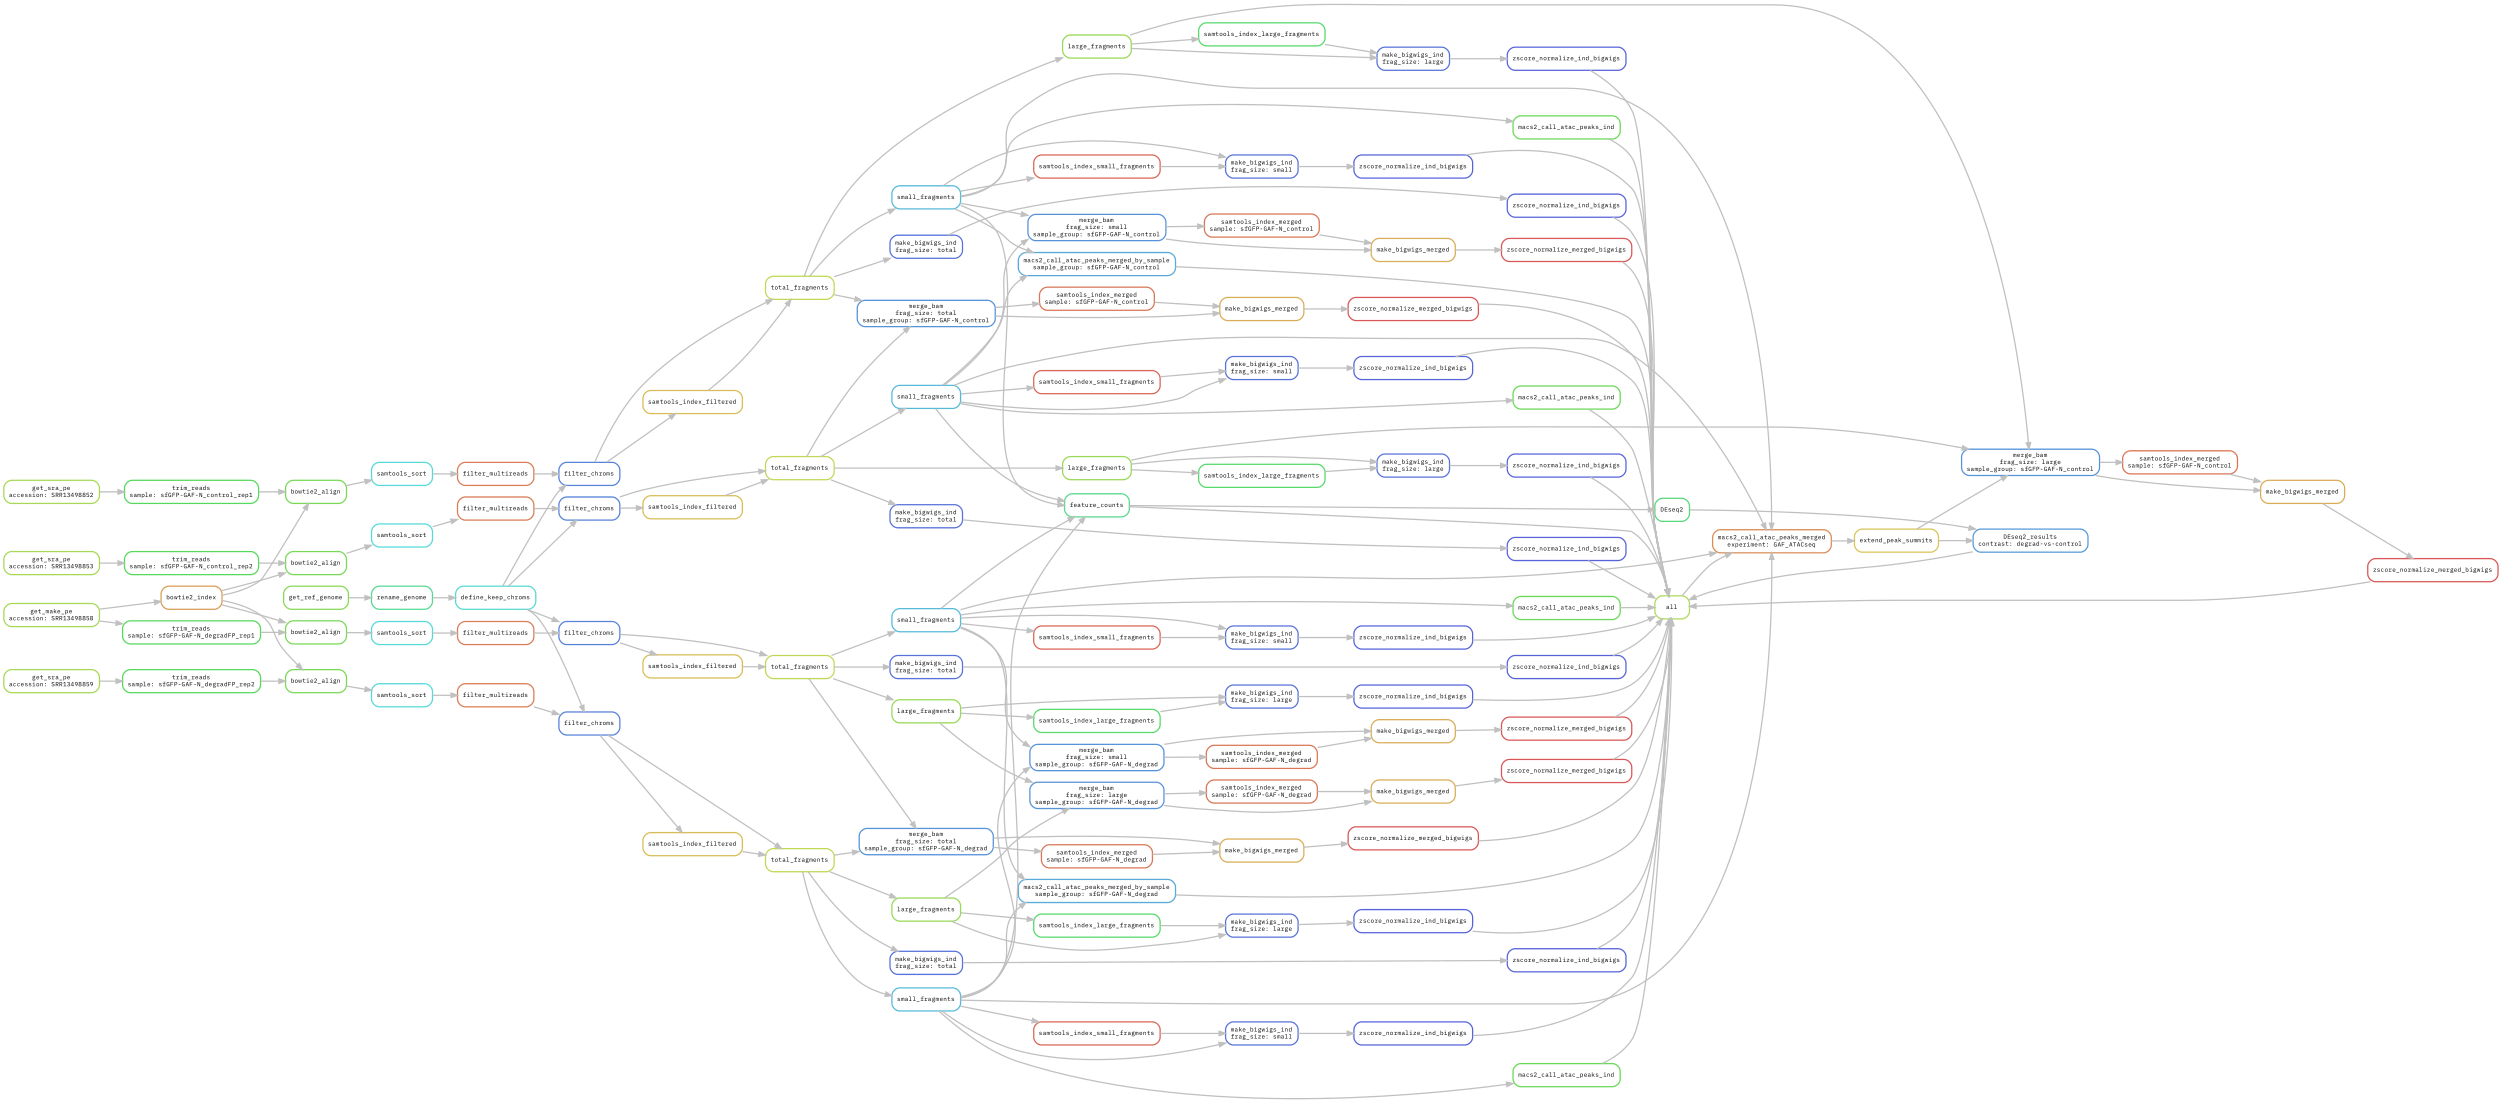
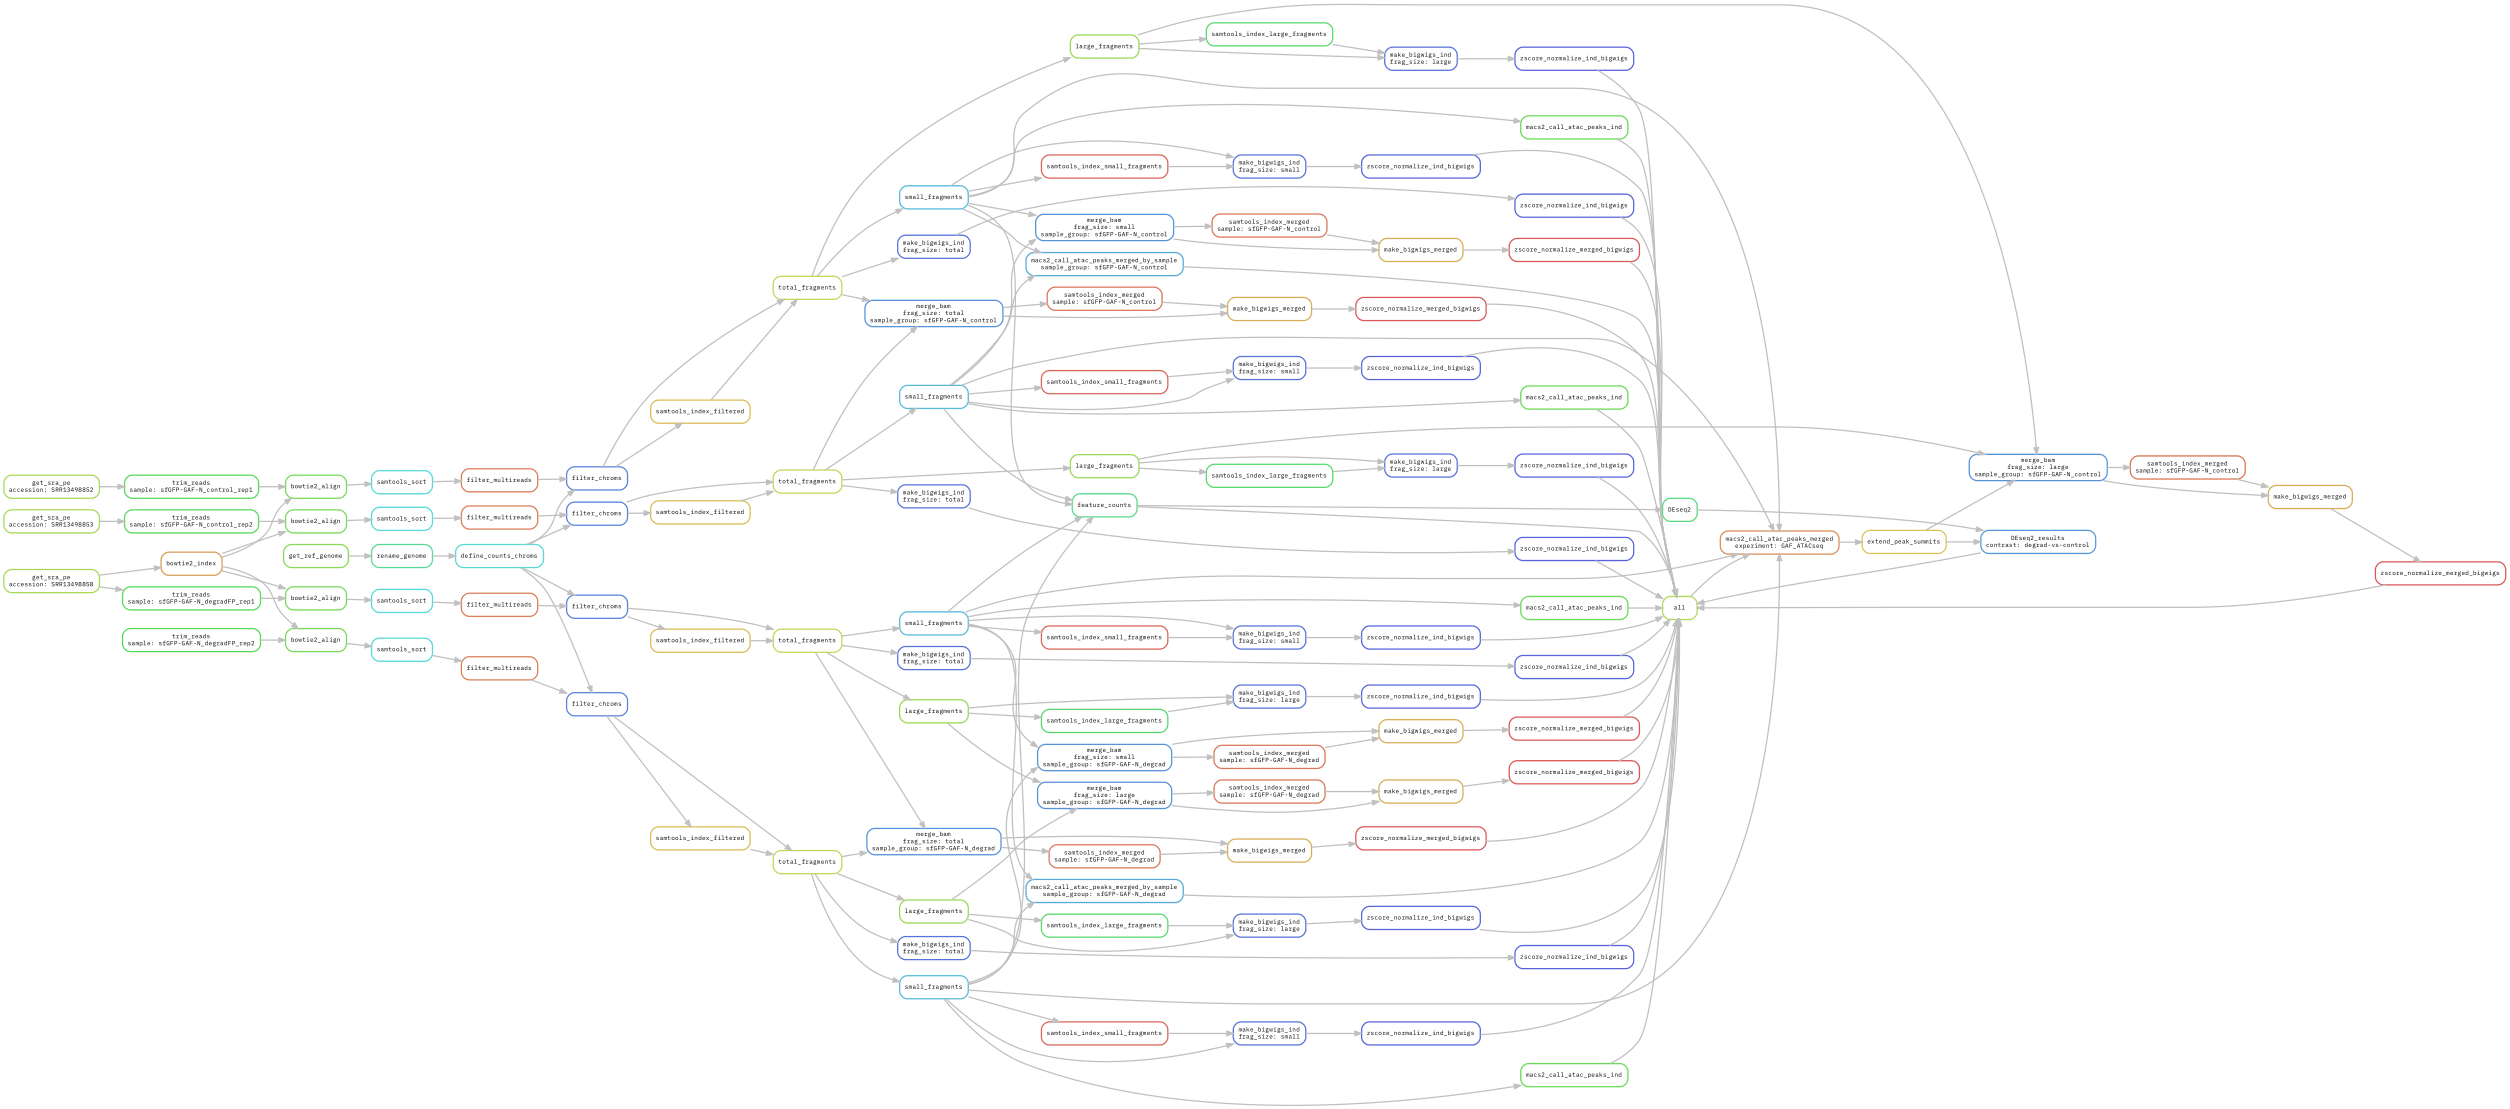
(496, 598) -> (500, 556)
(52, 615) -> (52, 581)
(52, 681) -> none
